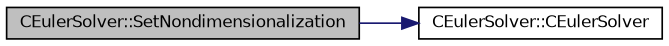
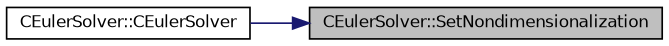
(381, 23) -> (271, 23)
